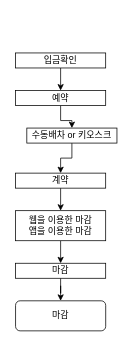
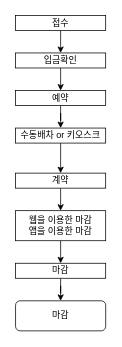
none -> (60, 23)
none -> (60, 39)
(72, 135) -> (60, 135)
